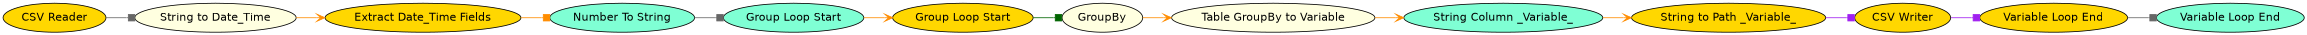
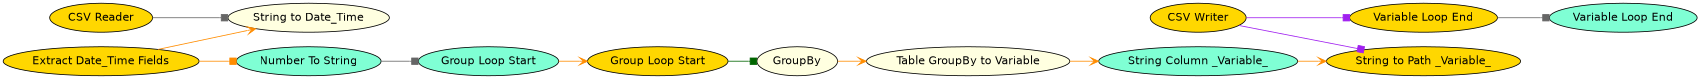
(306, 18) -> (203, 40)
(1836, 18) -> (1297, 37)
